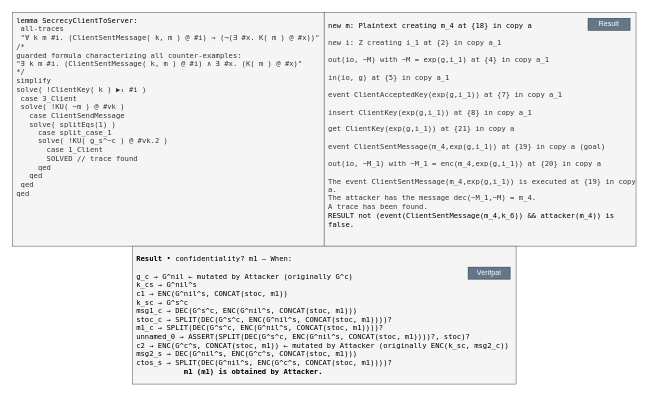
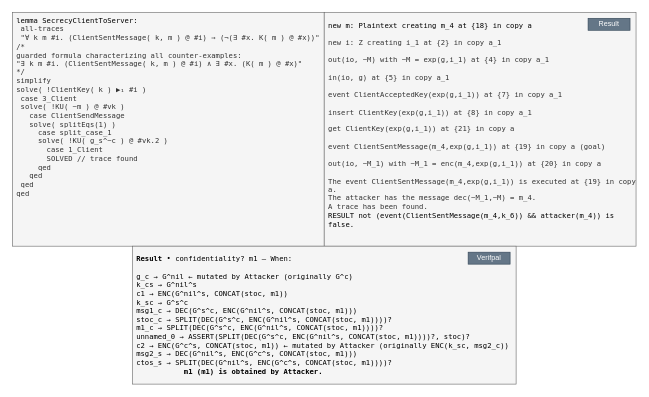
(489, 273) -> (489, 258)
